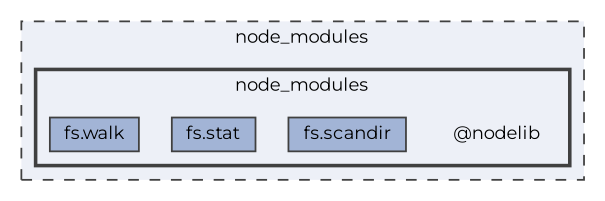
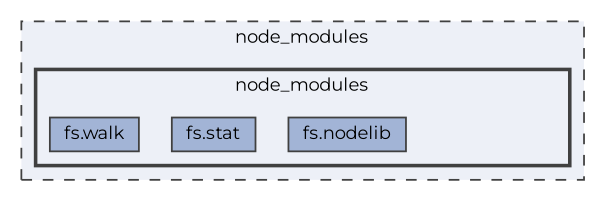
(347, 134) -> (347, 134)
(497, 134) -> none
